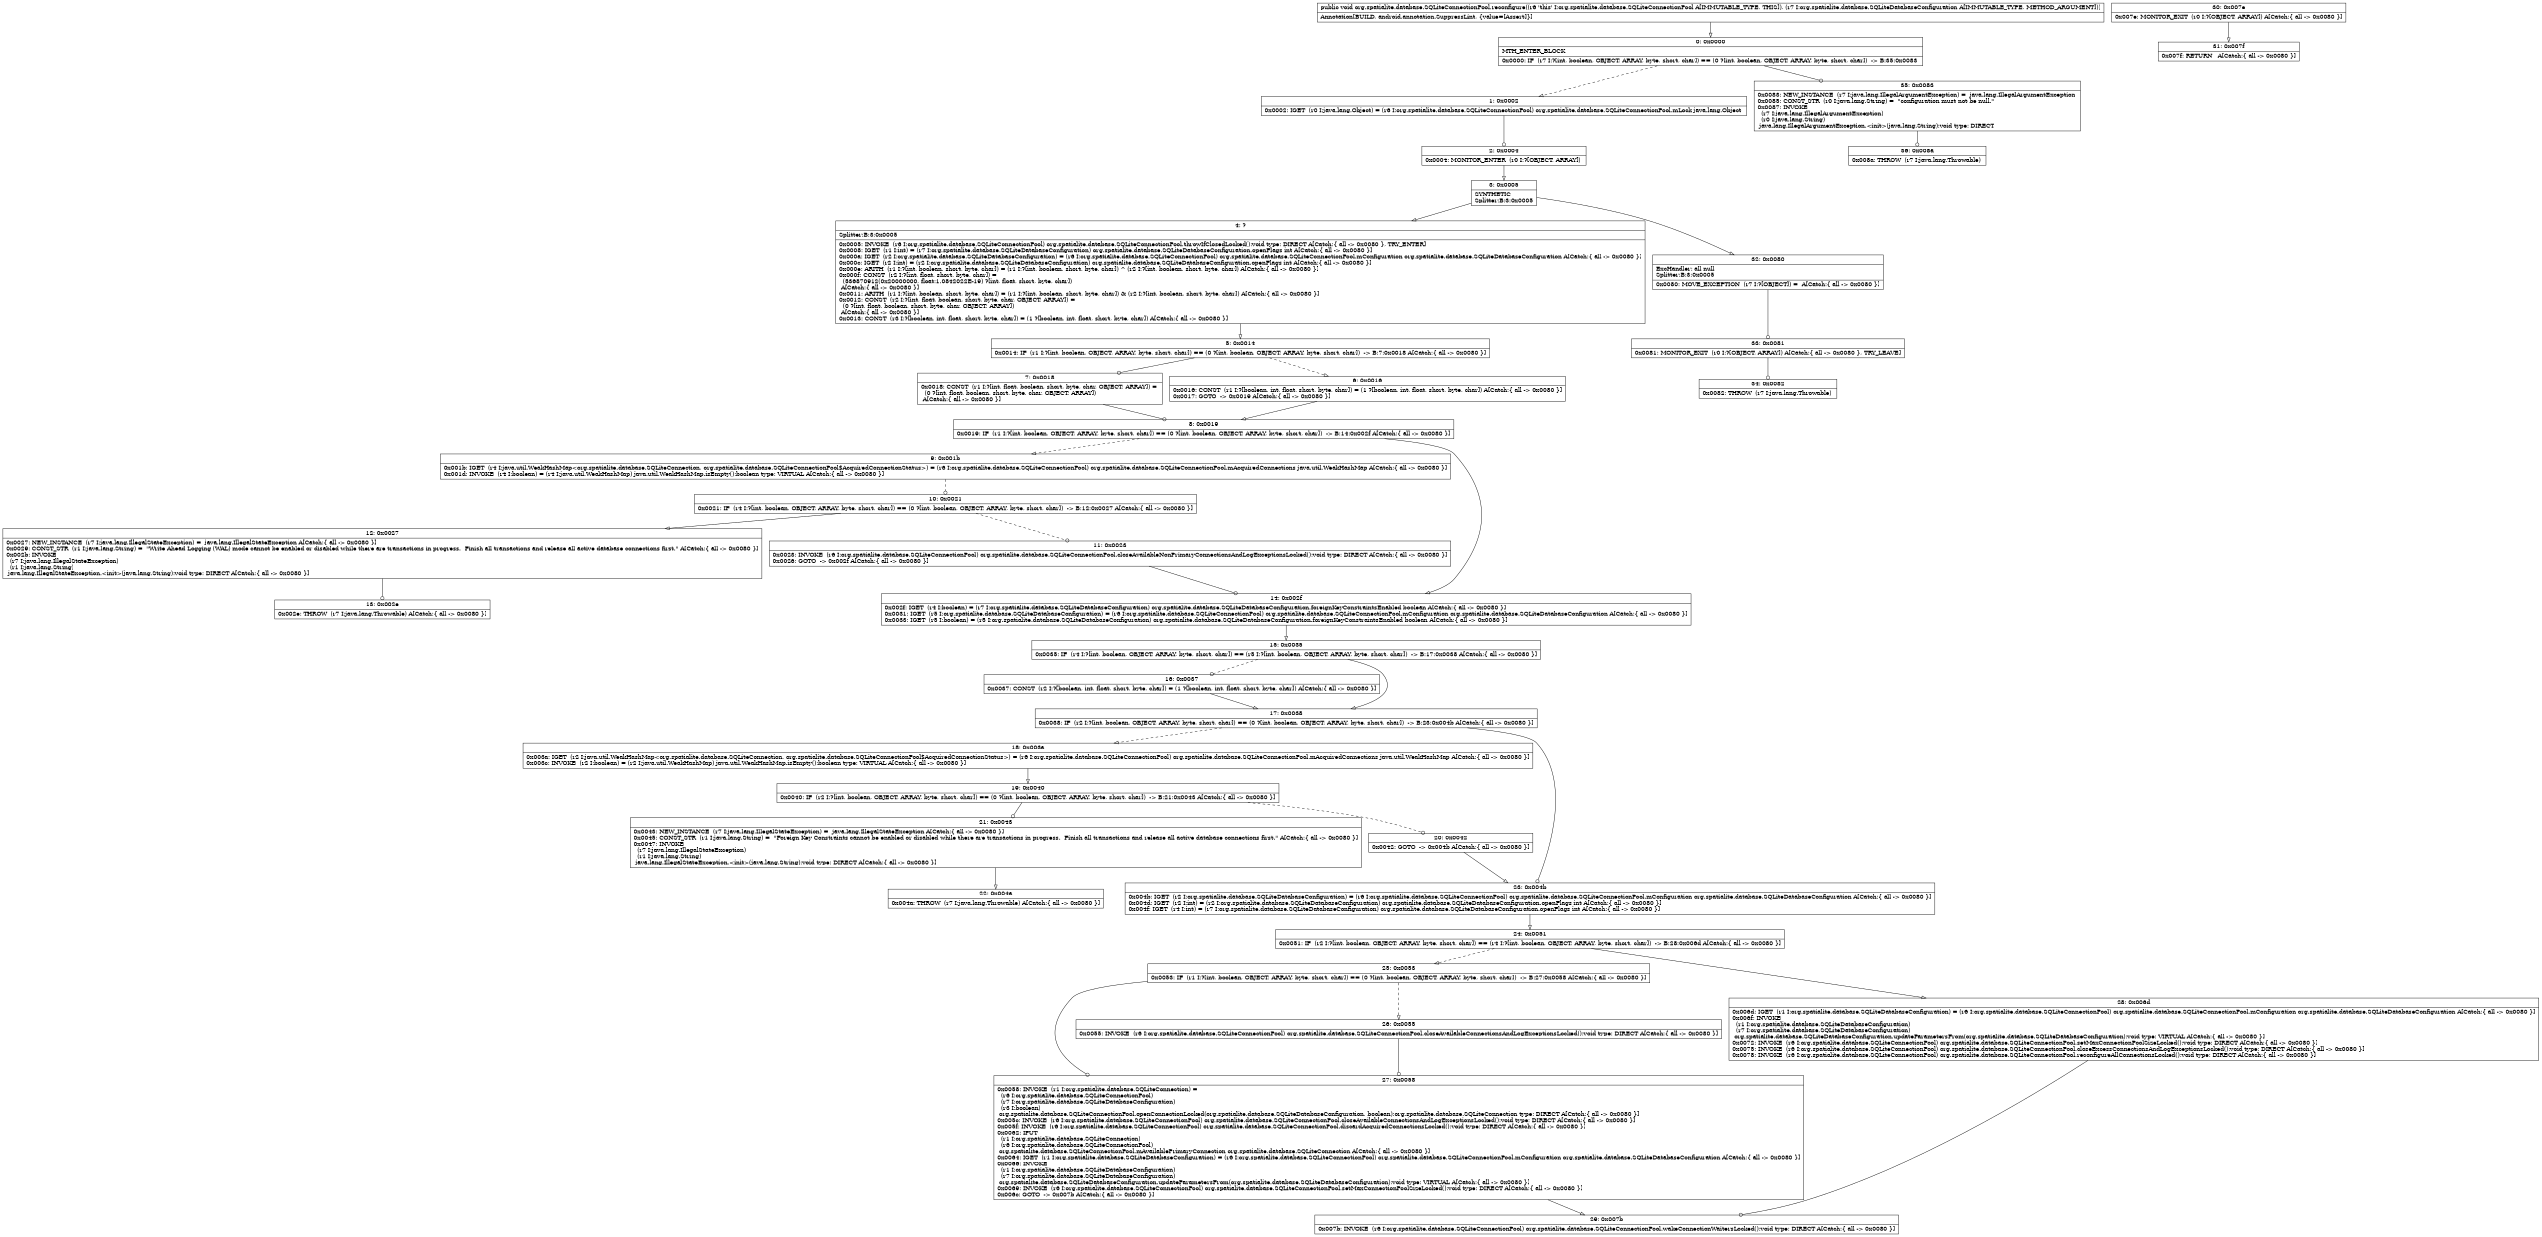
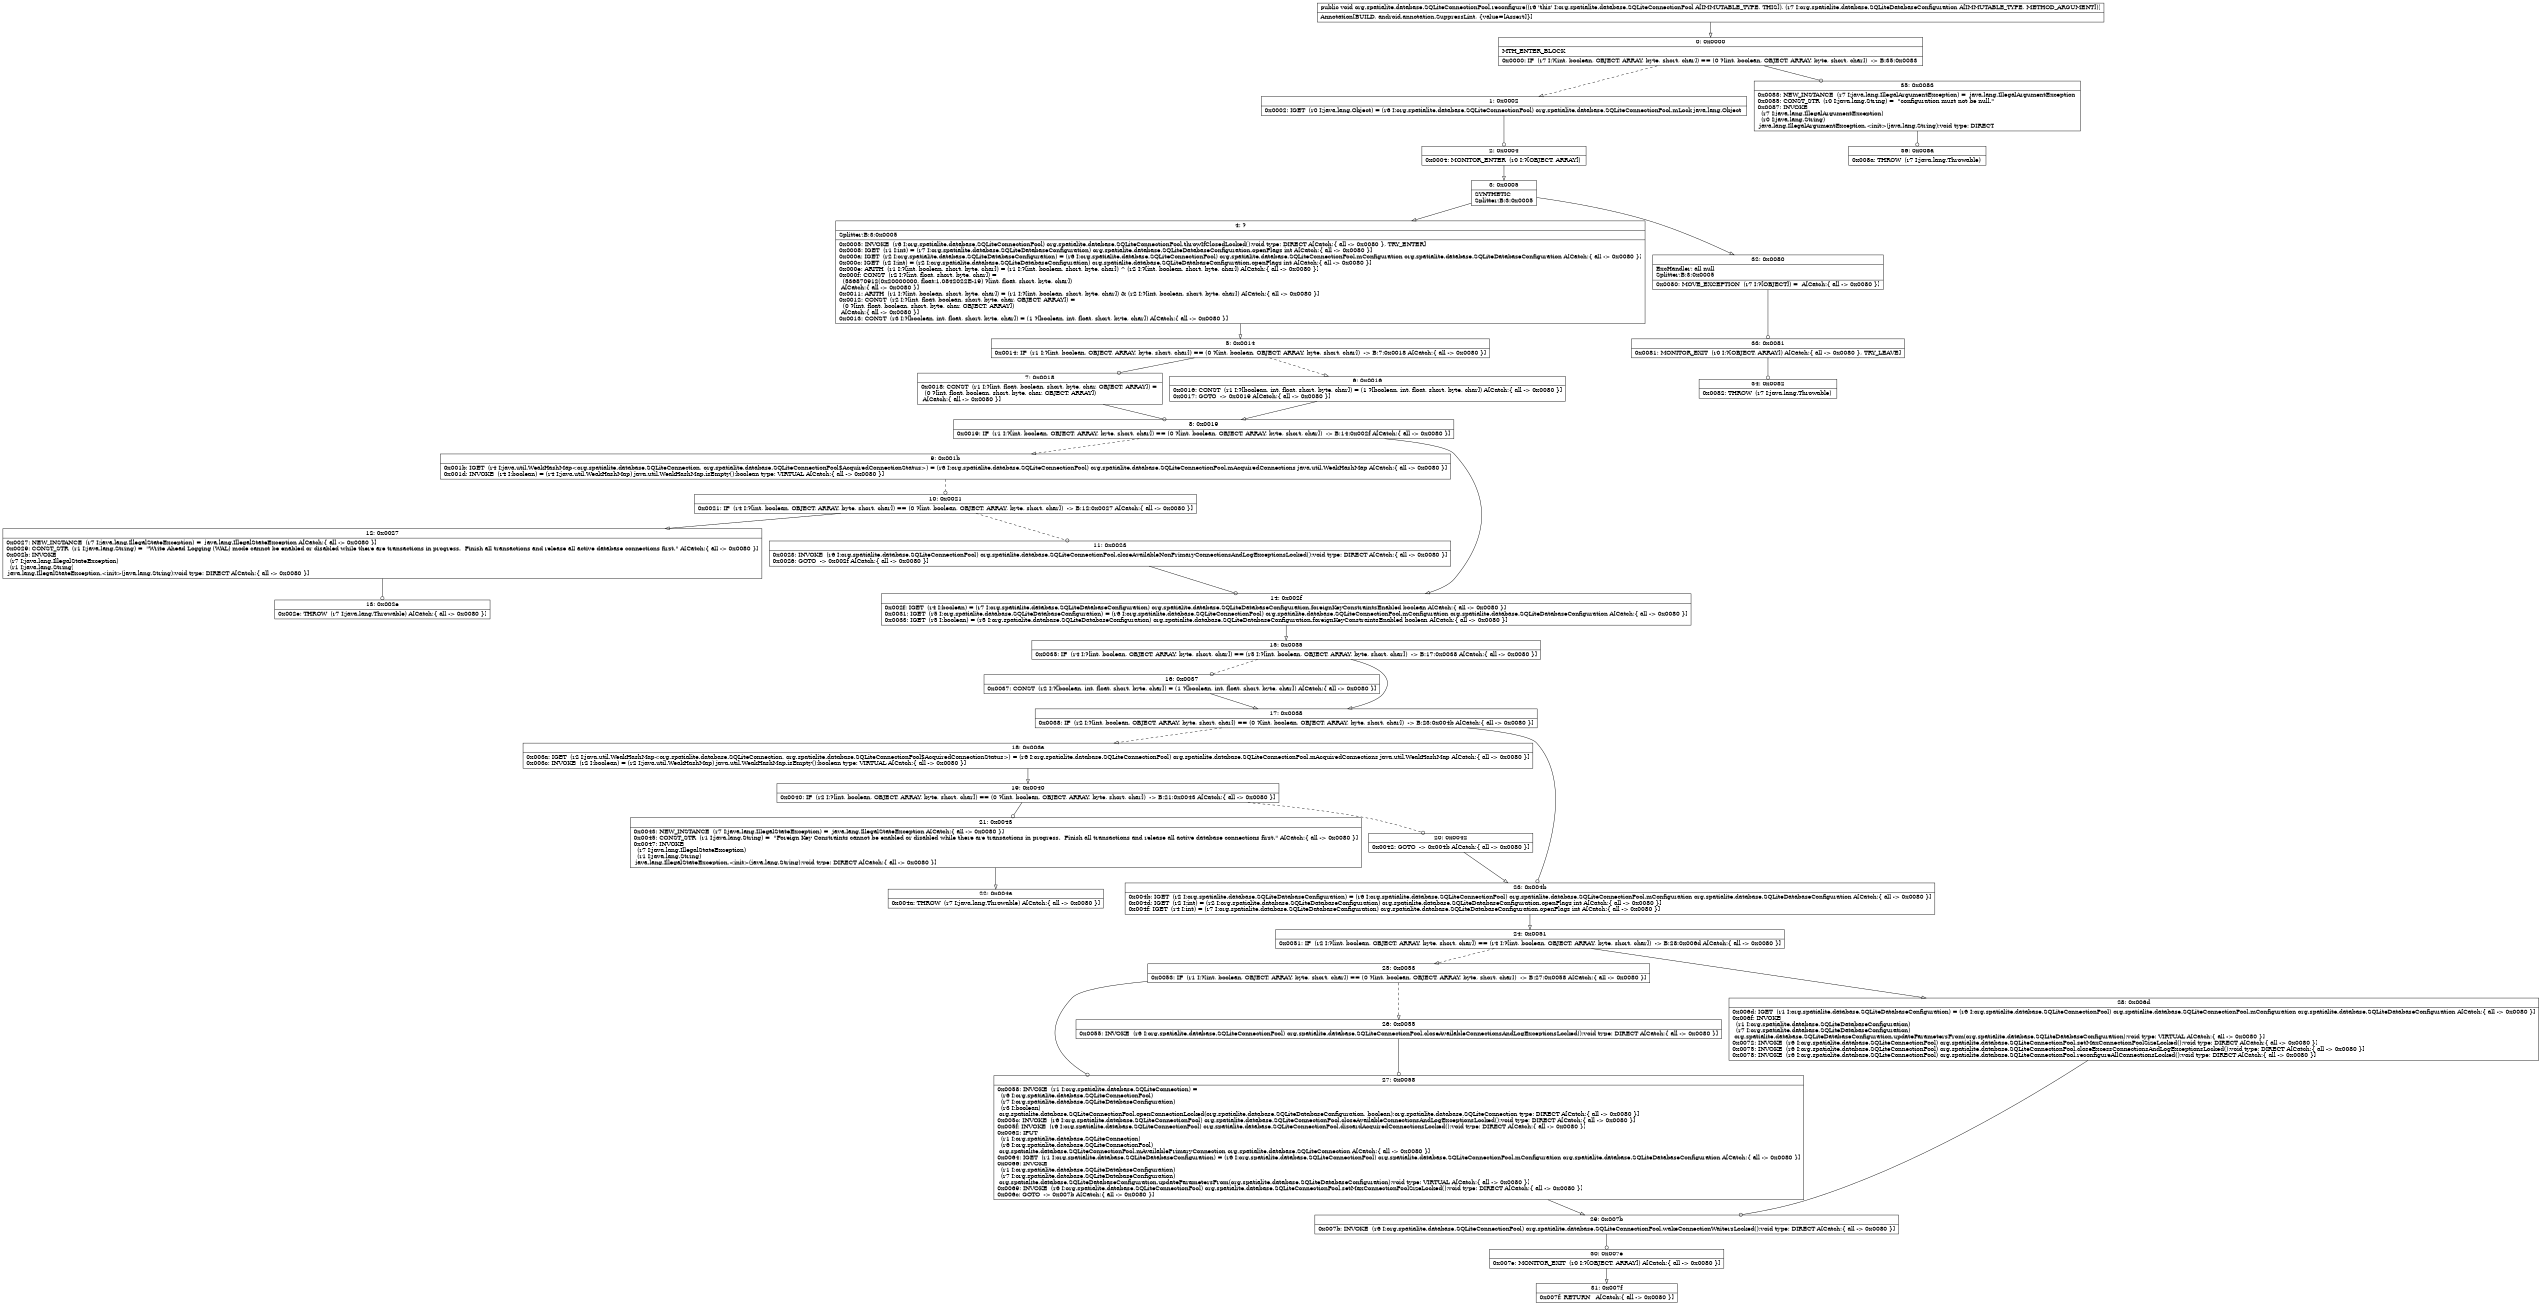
none -> (1607, 1240)
